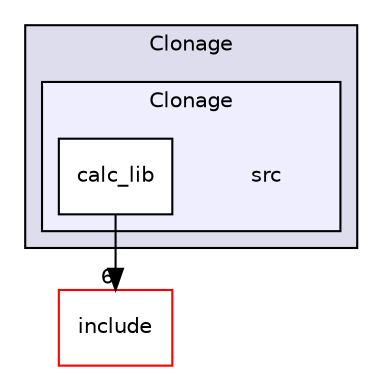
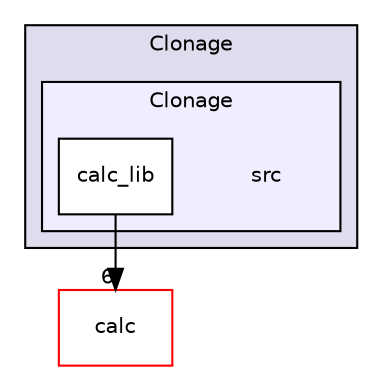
(116, 328) -> (116, 328)
